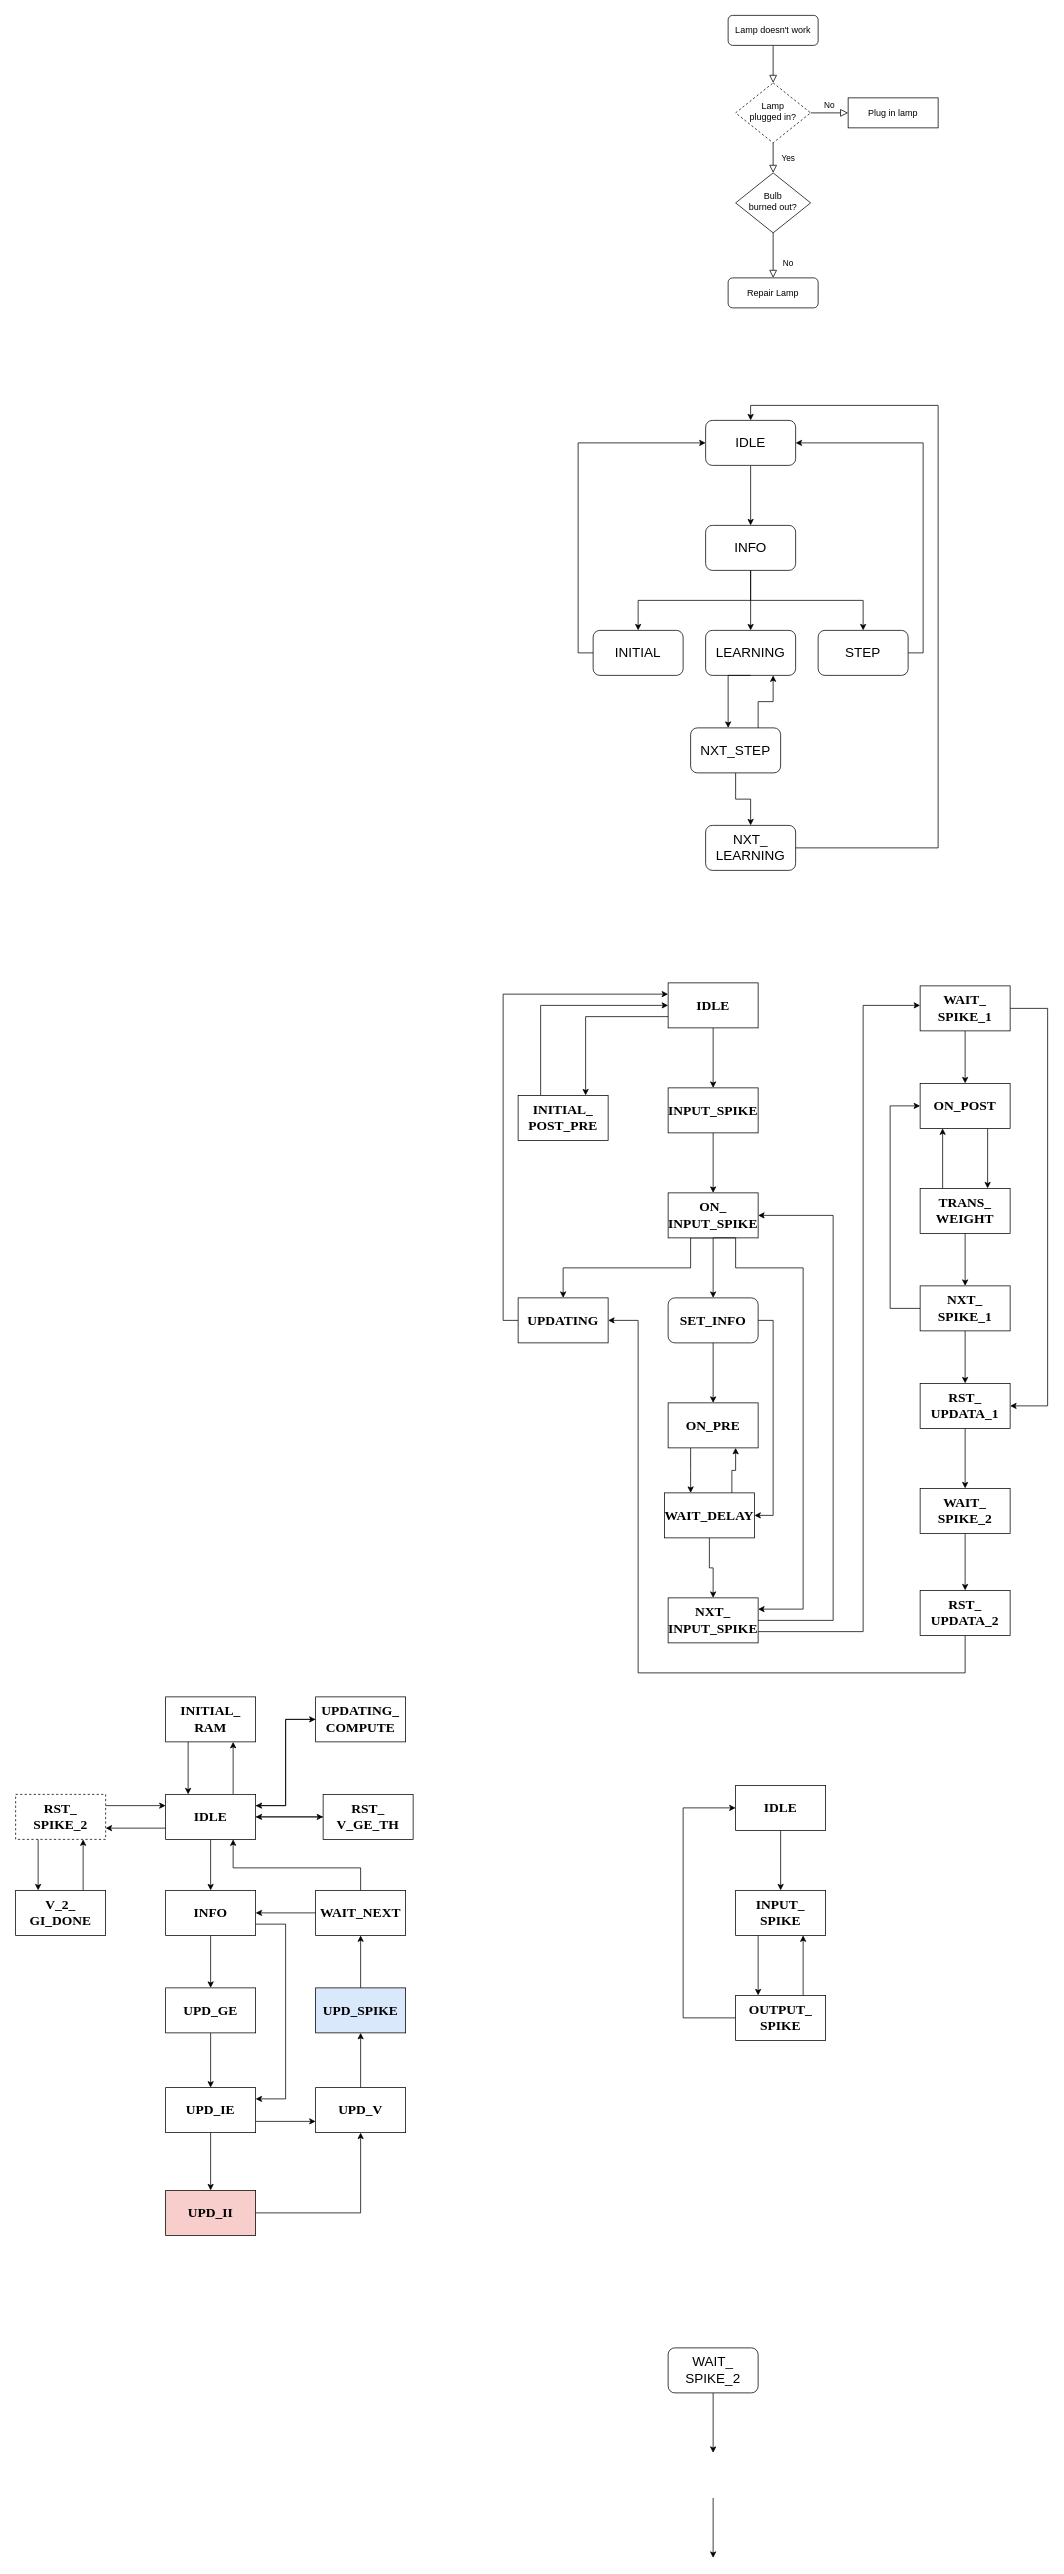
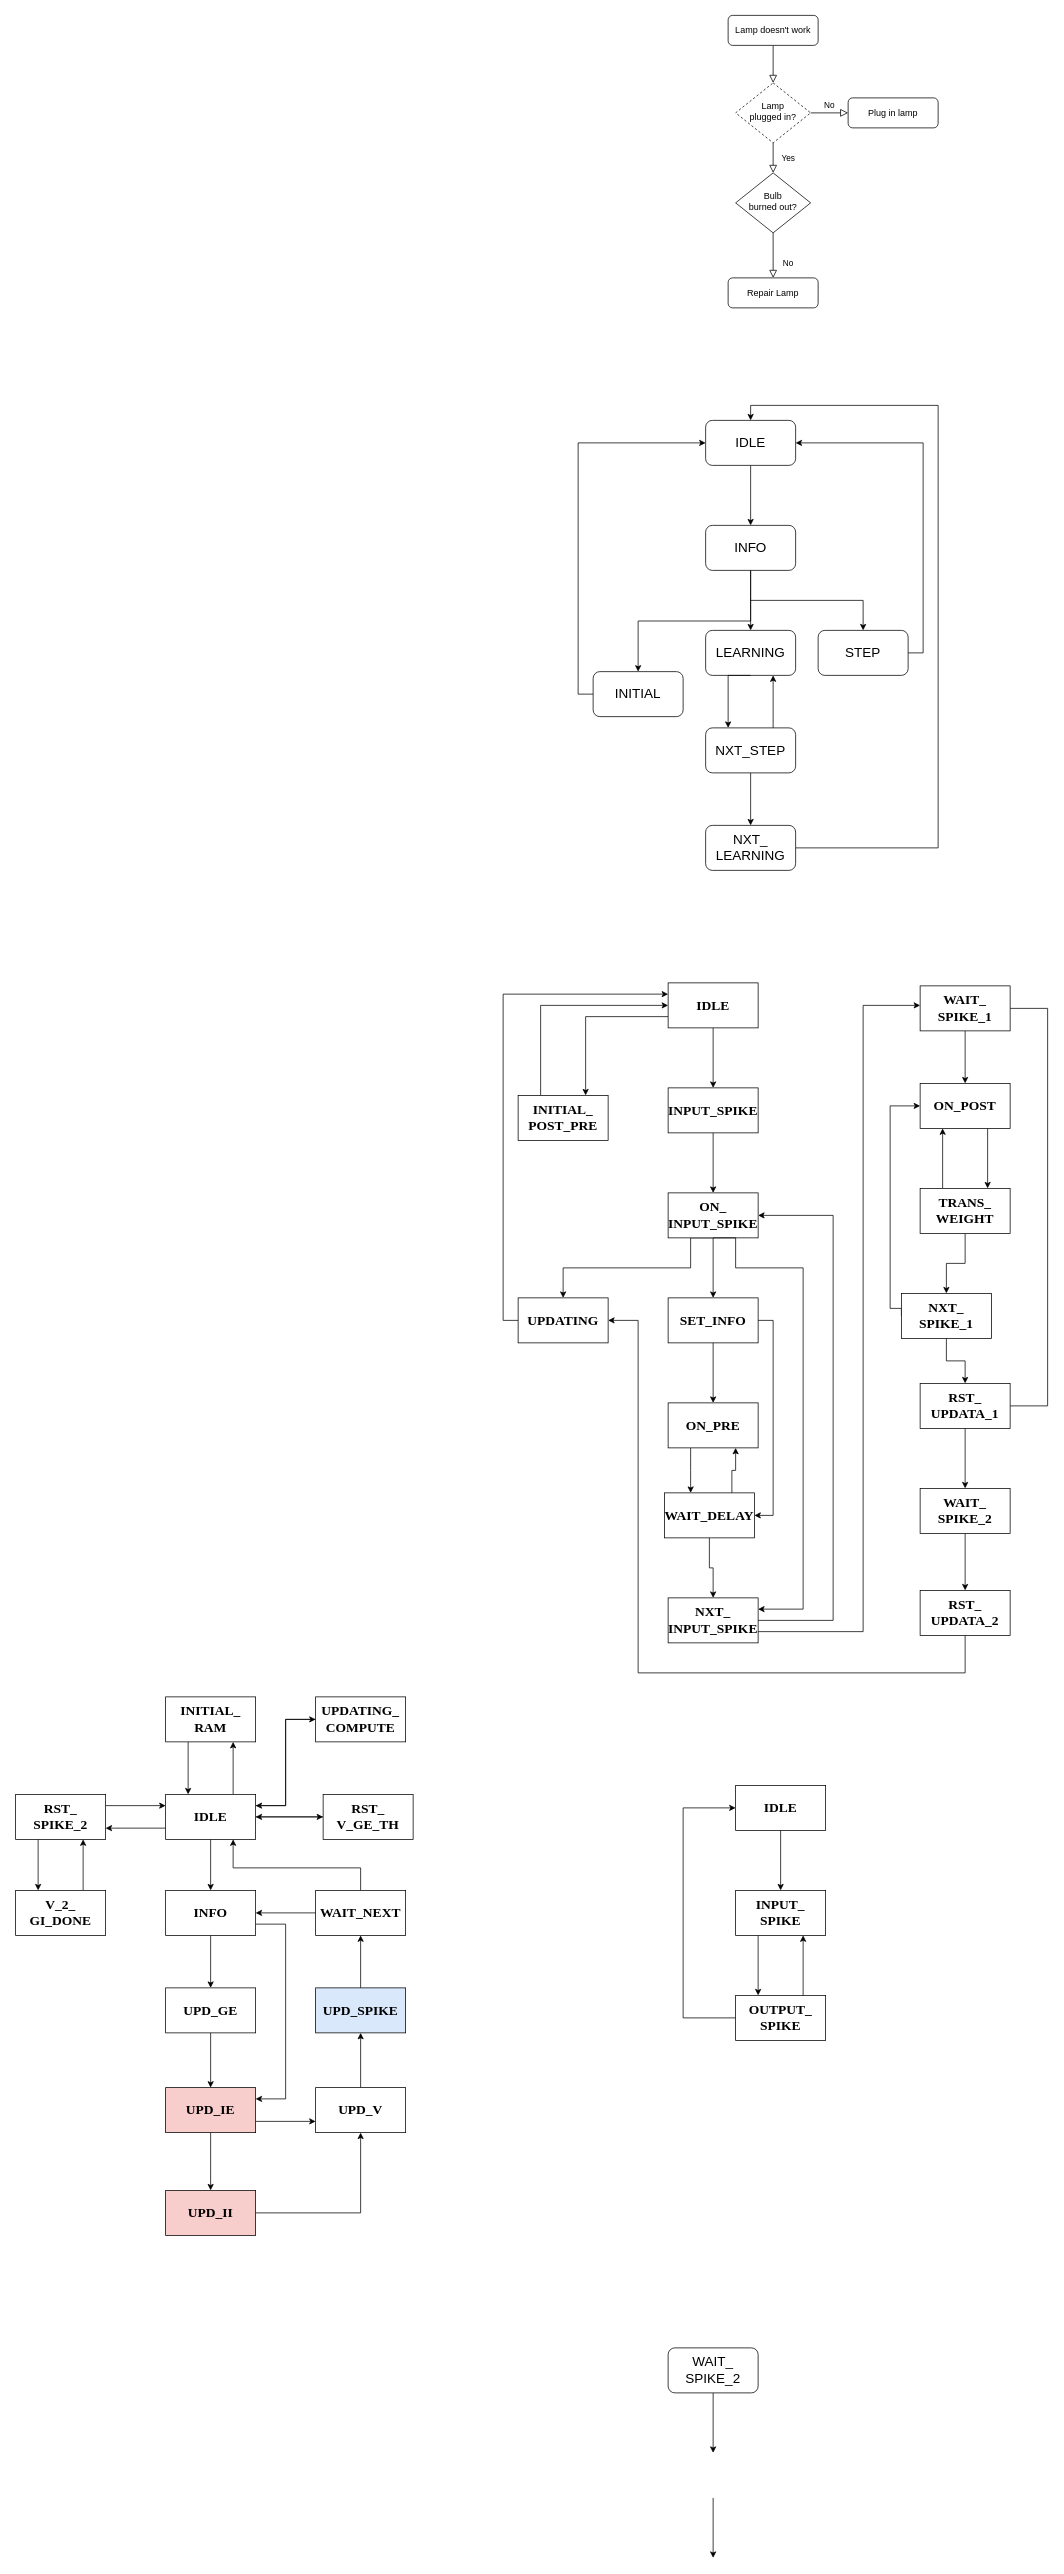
(893, 113) -> (893, 113)
(638, 653) -> (638, 694)
(735, 750) -> (750, 750)
(965, 1308) -> (946, 1316)
(713, 1320) -> (713, 1320)
(1016, 1406) -> (1014, 1406)
(60, 1817) -> (60, 1817)
(210, 2110) -> (210, 2110)
